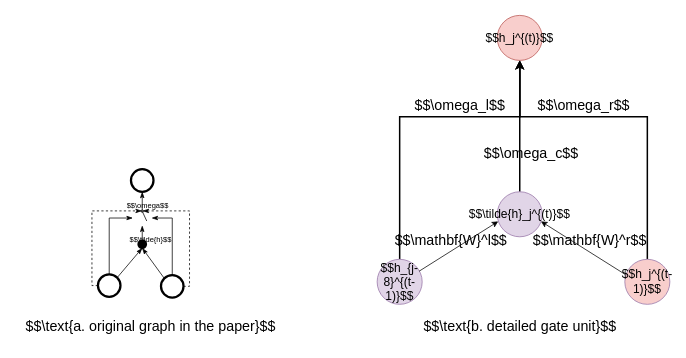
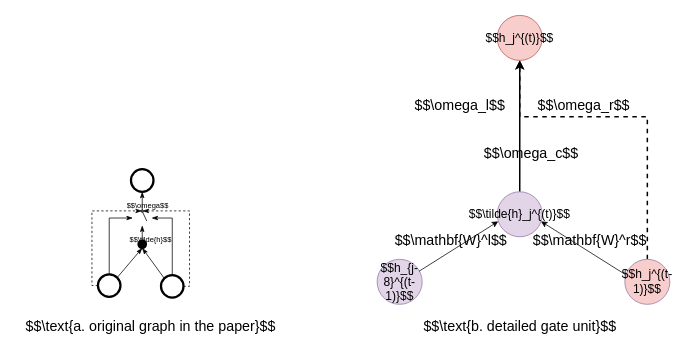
(647, 124) -> (647, 124)
(399, 129) -> none
